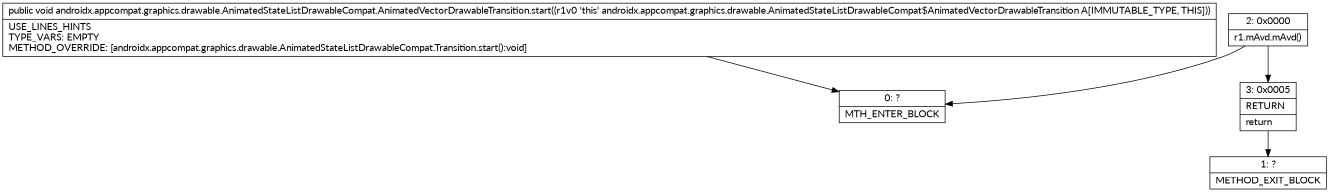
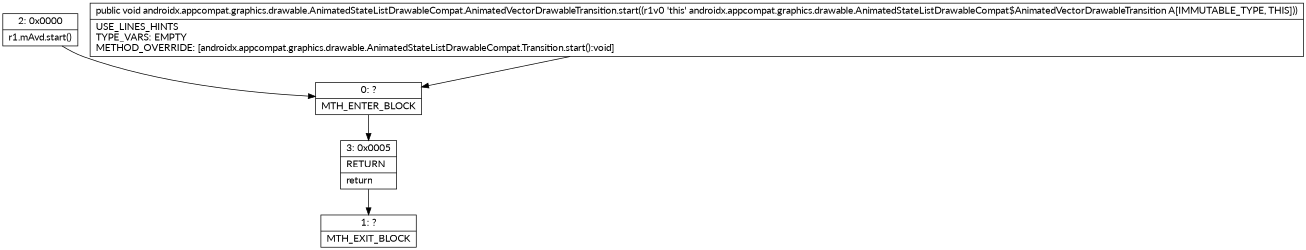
(1268, 38) -> (40, 38)
(1268, 60) -> (369, 124)
(1268, 181) -> (369, 239)
